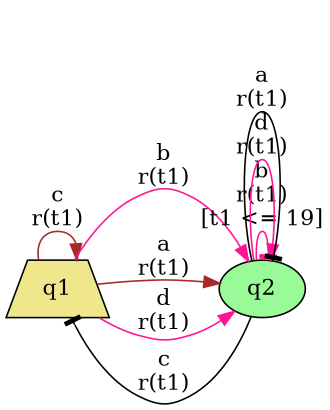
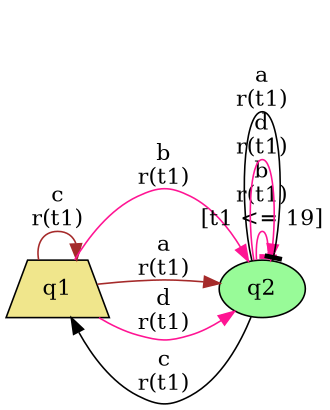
(167, 404) -> (171, 403)
